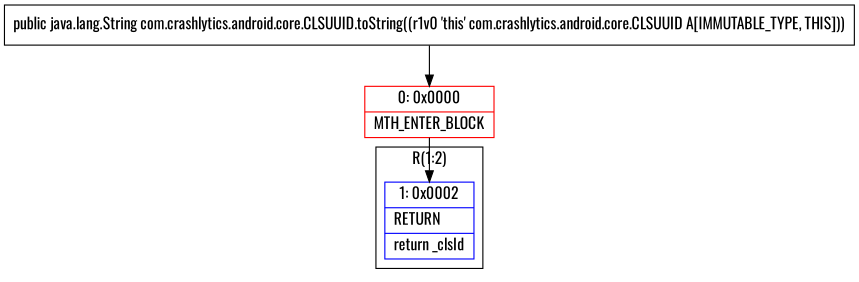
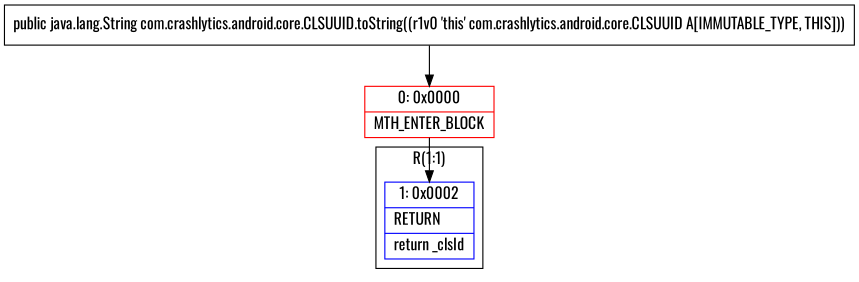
(429, 160) -> (429, 160)
